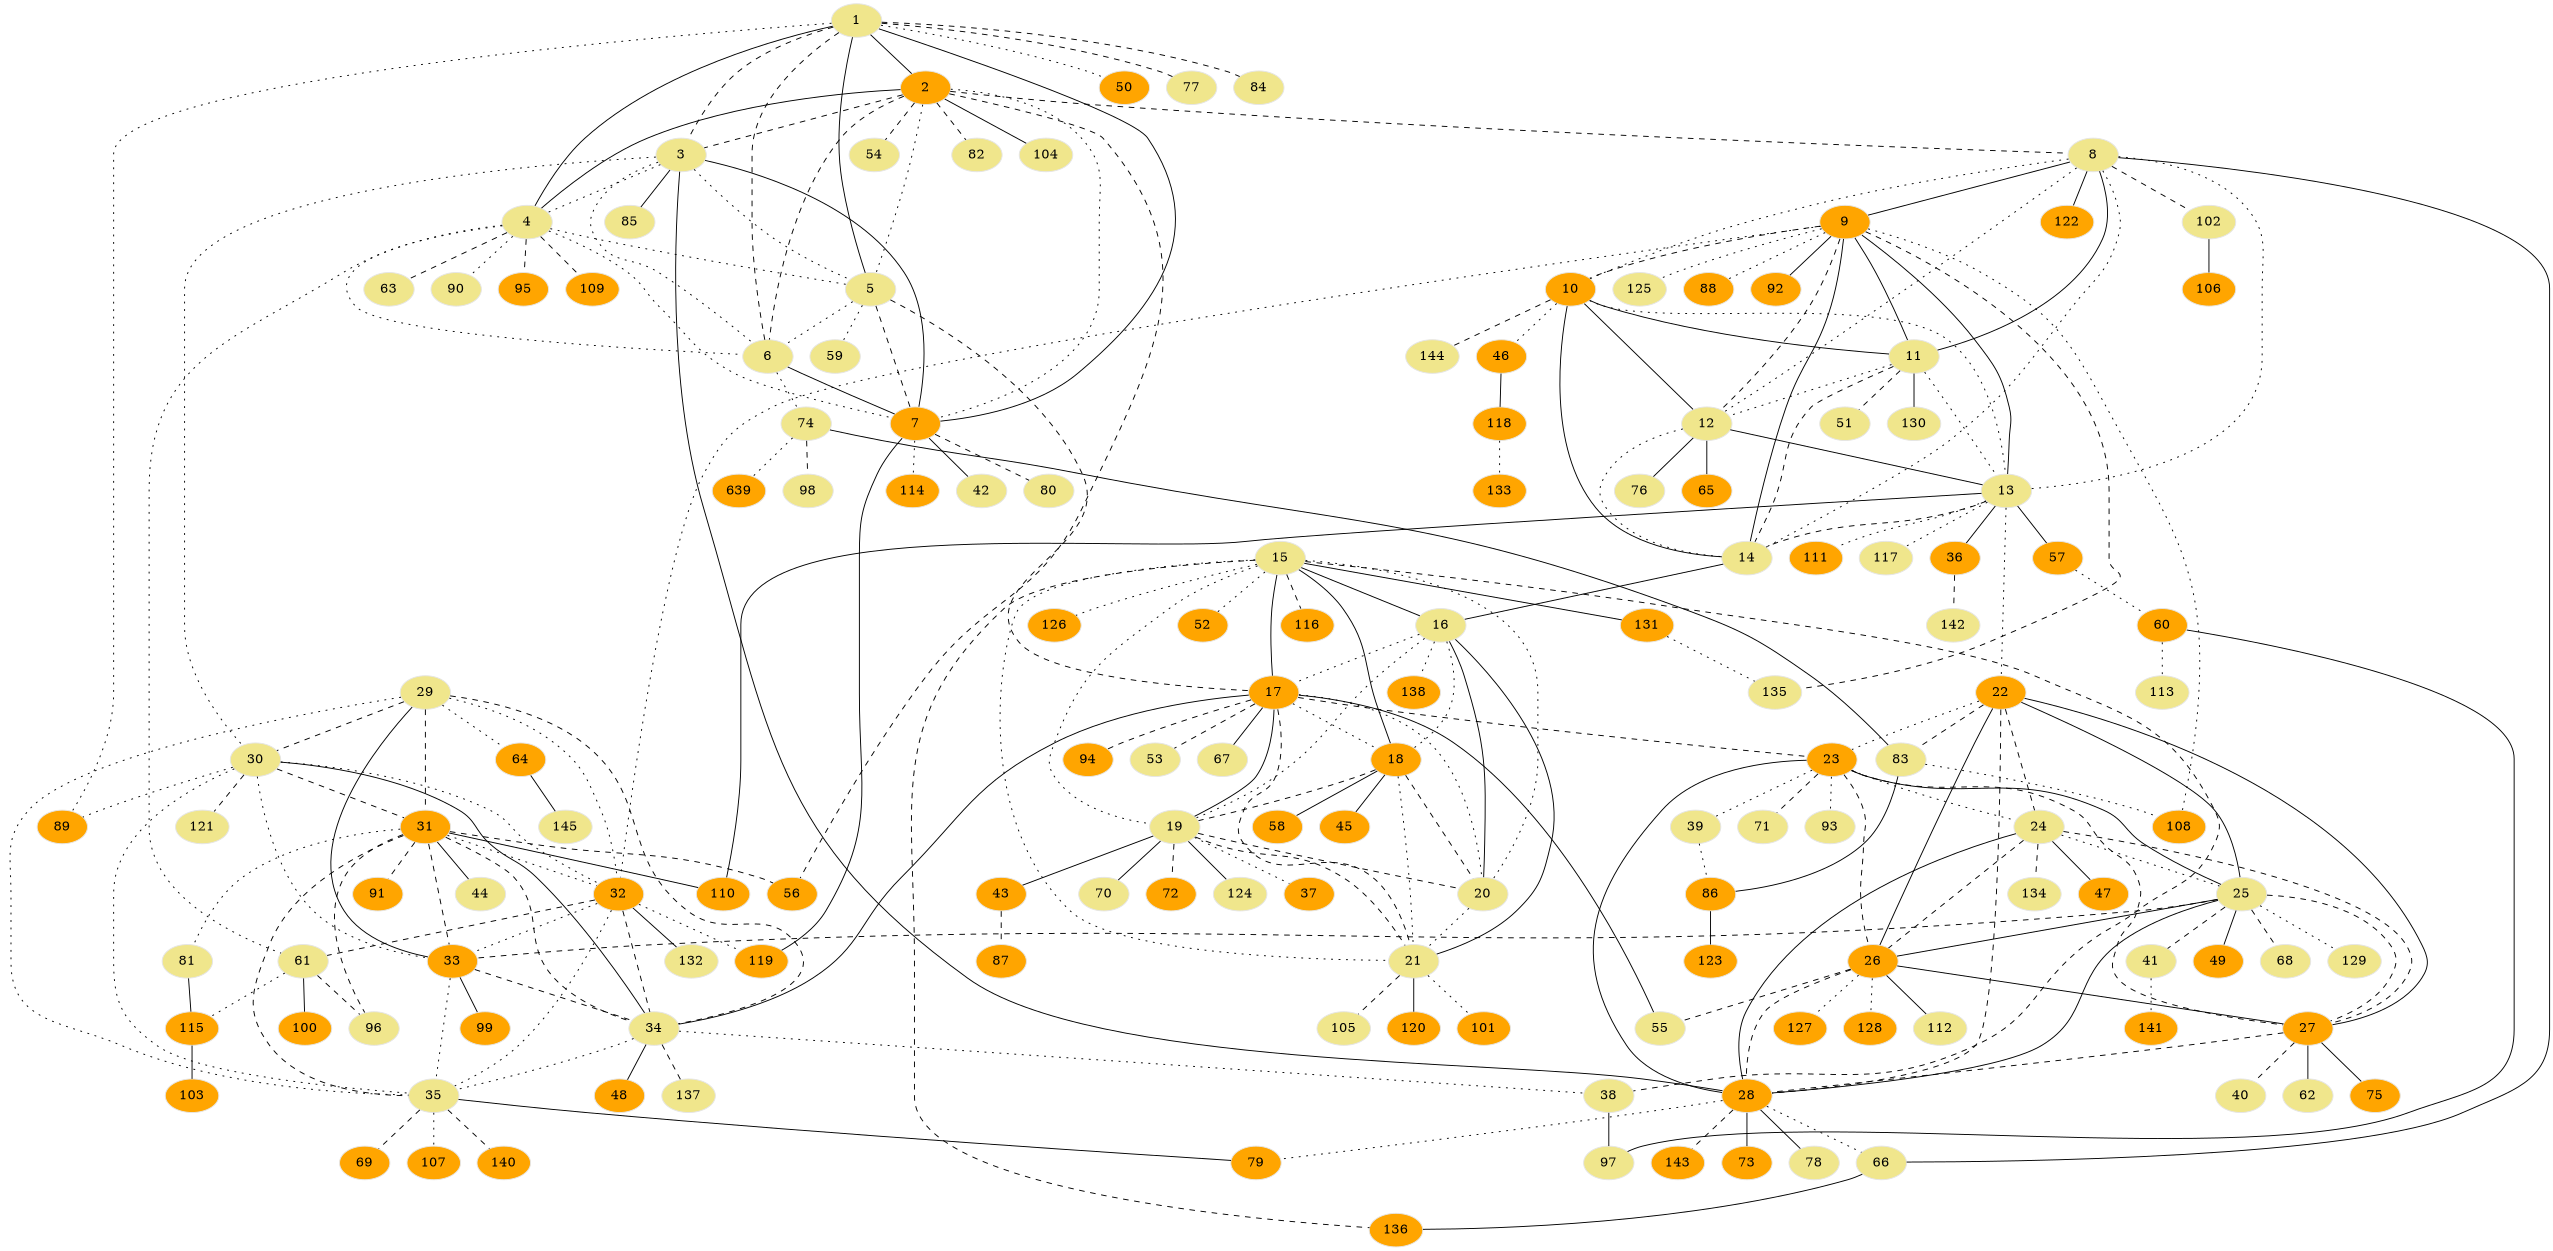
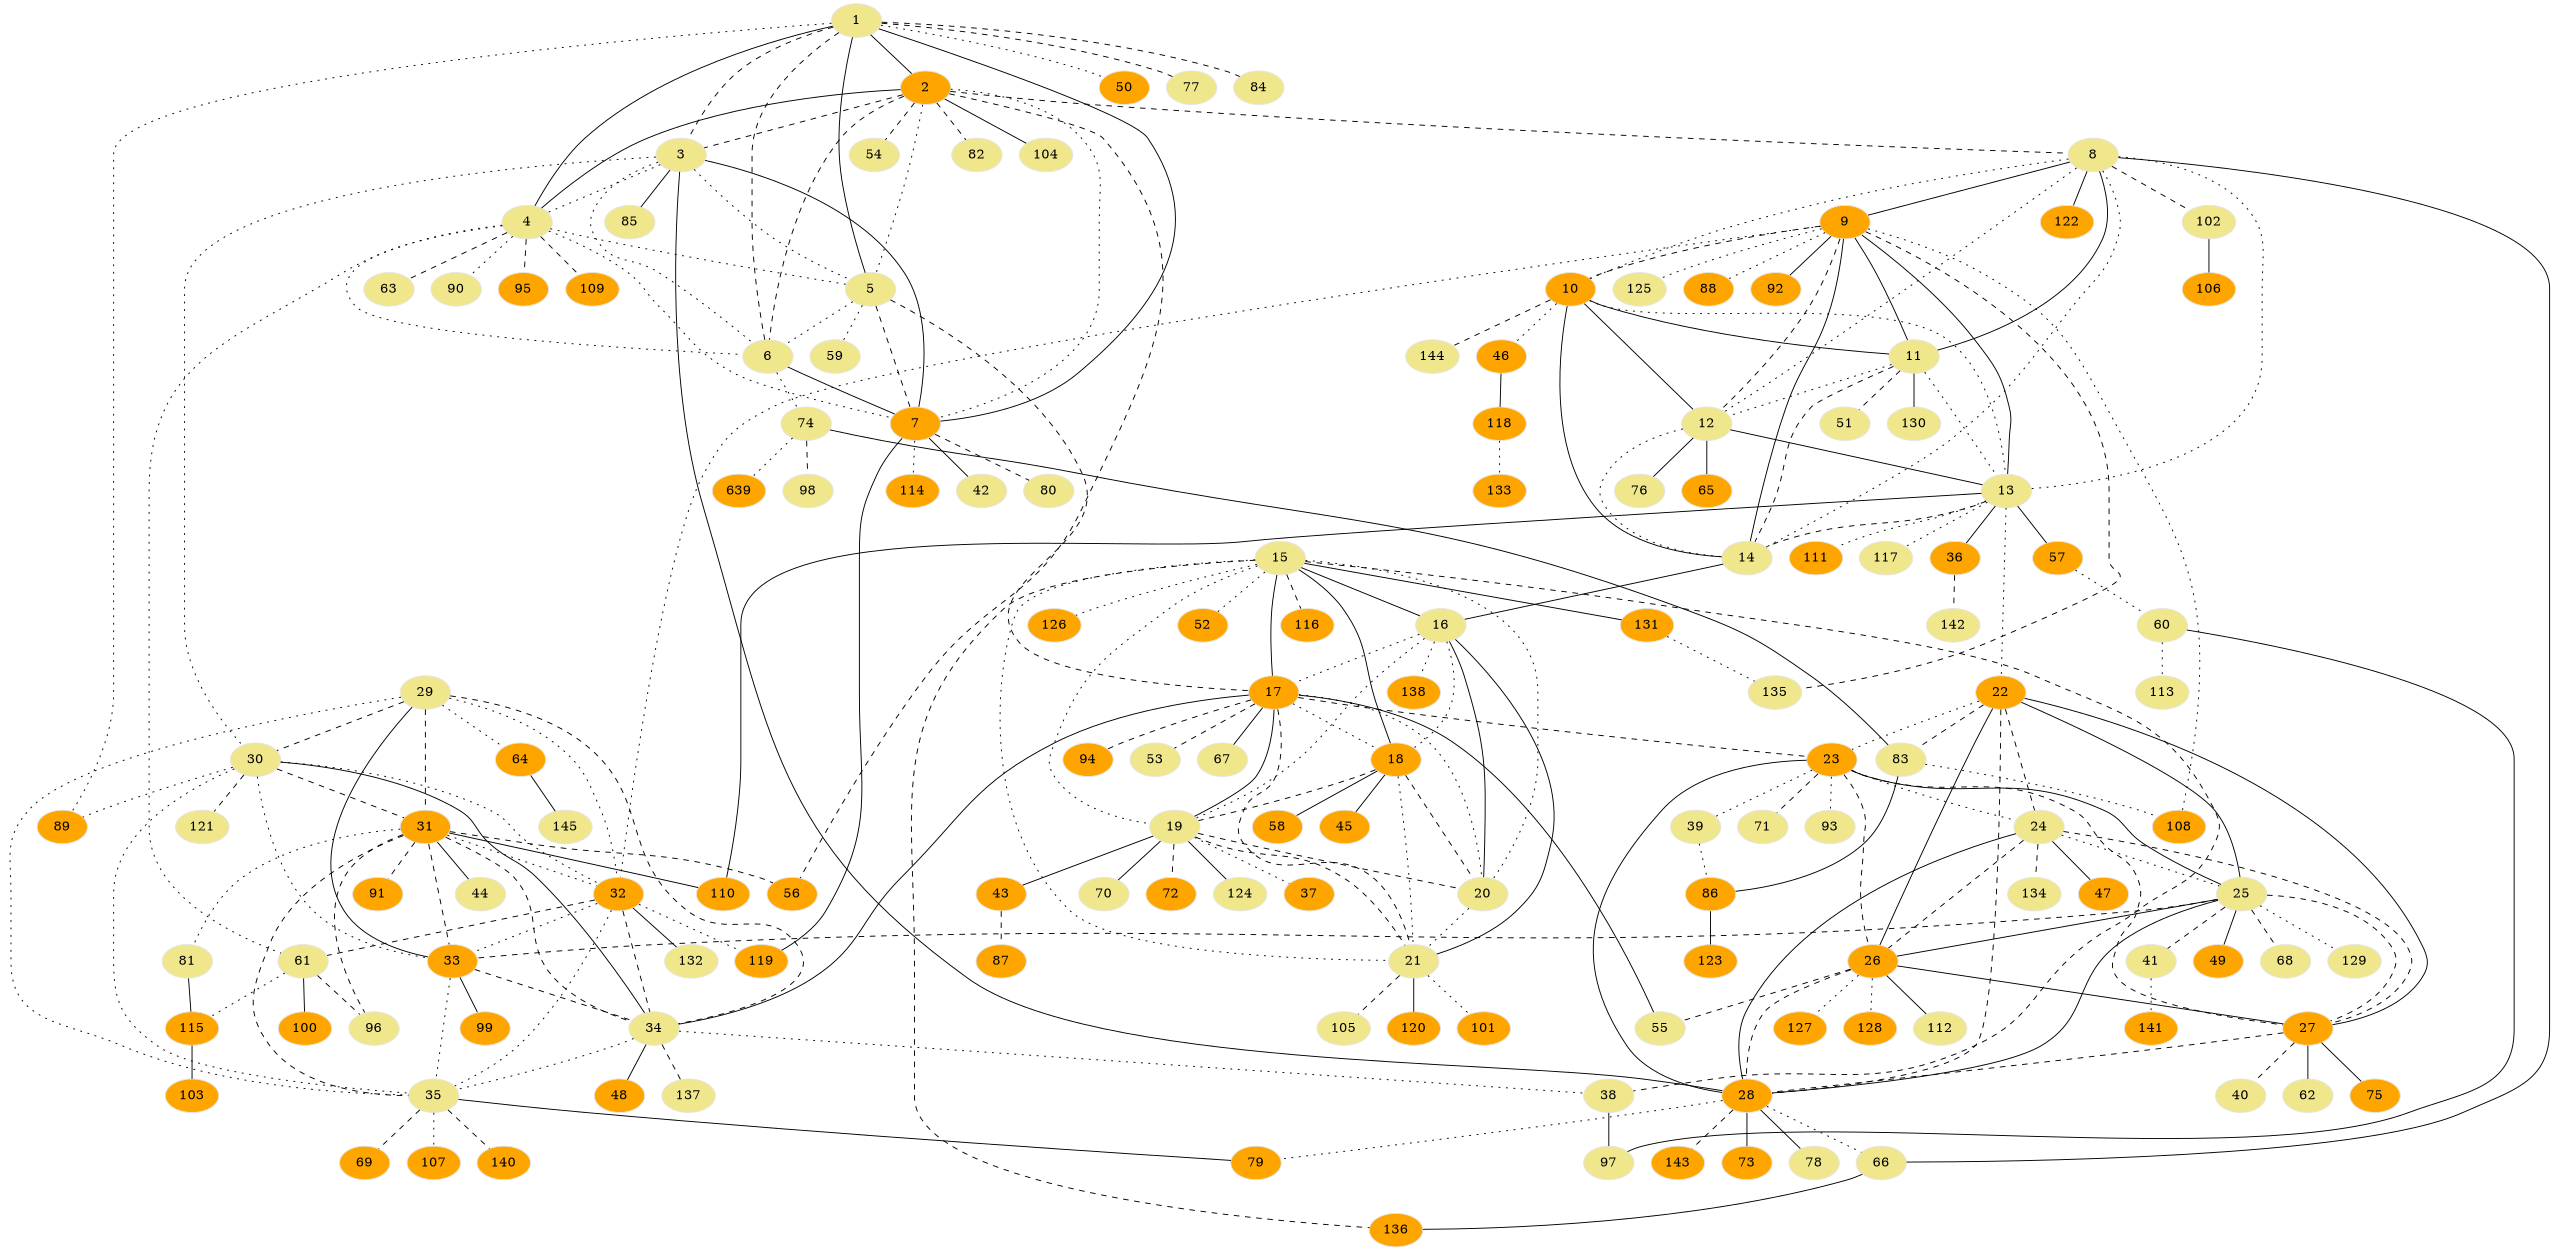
(2162, 625) -> (2162, 625)
